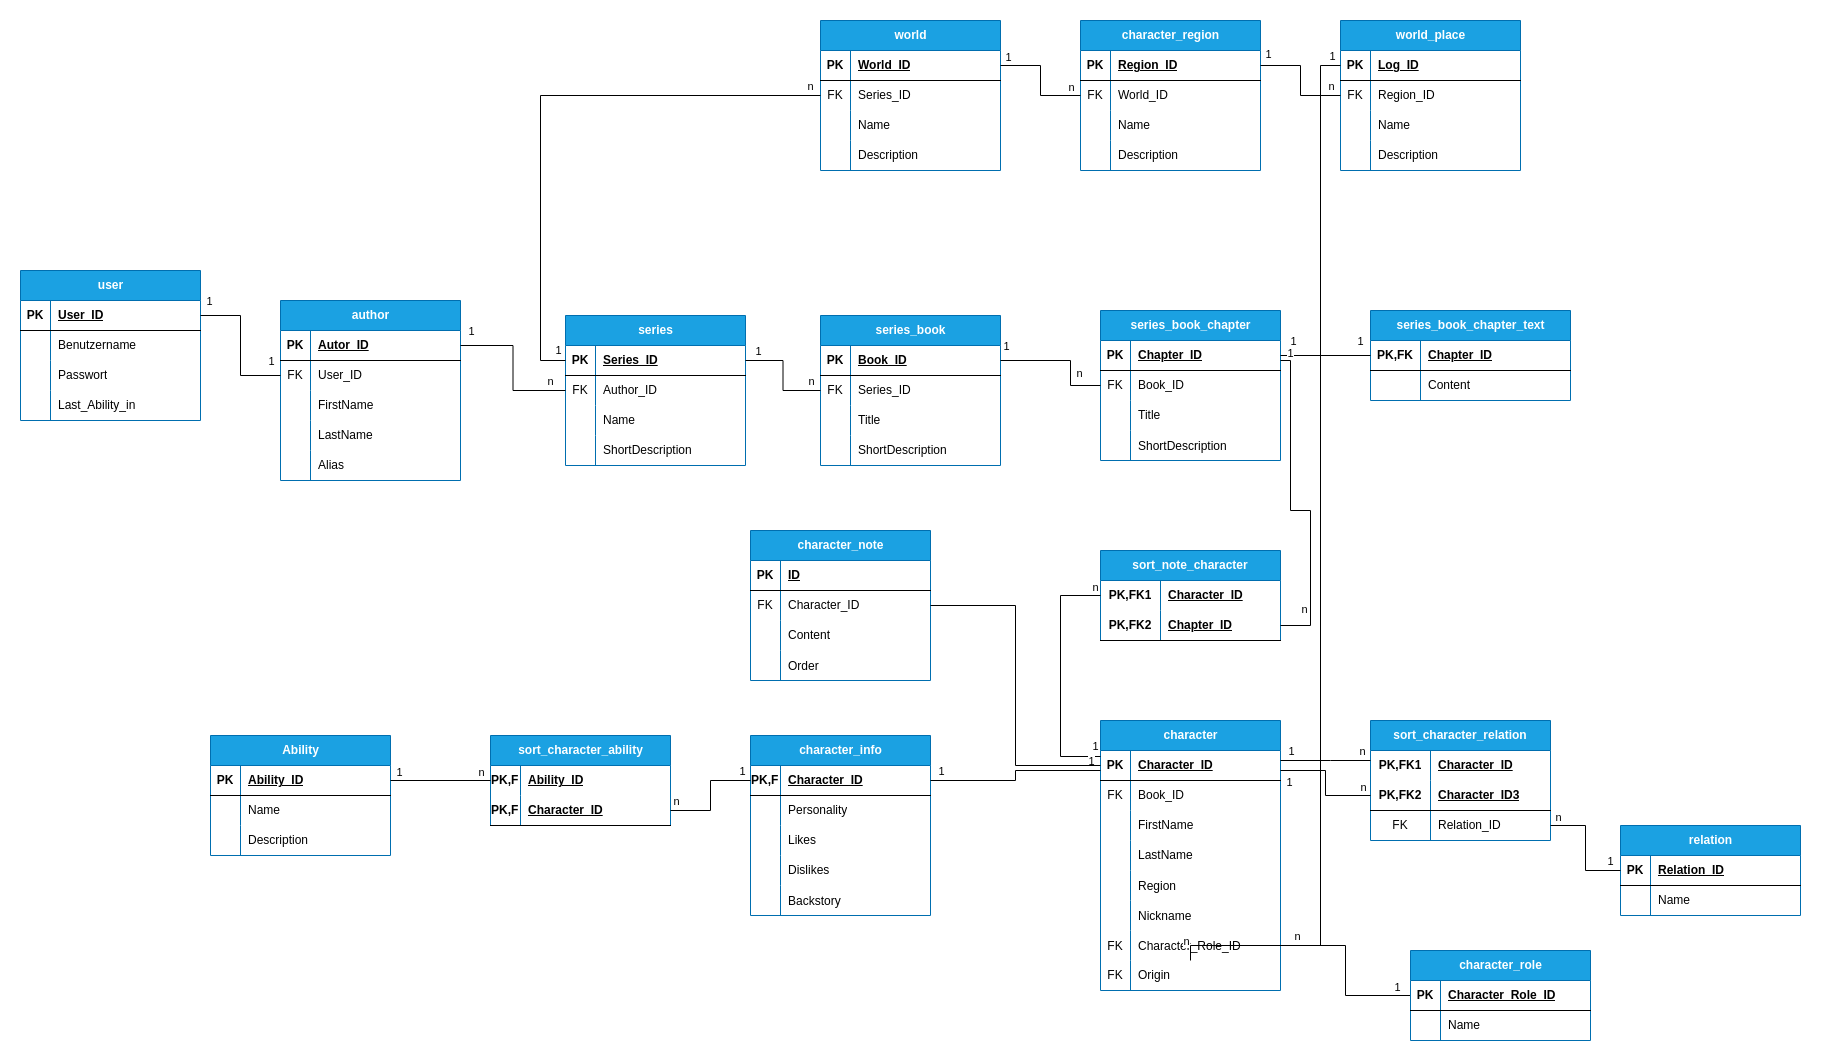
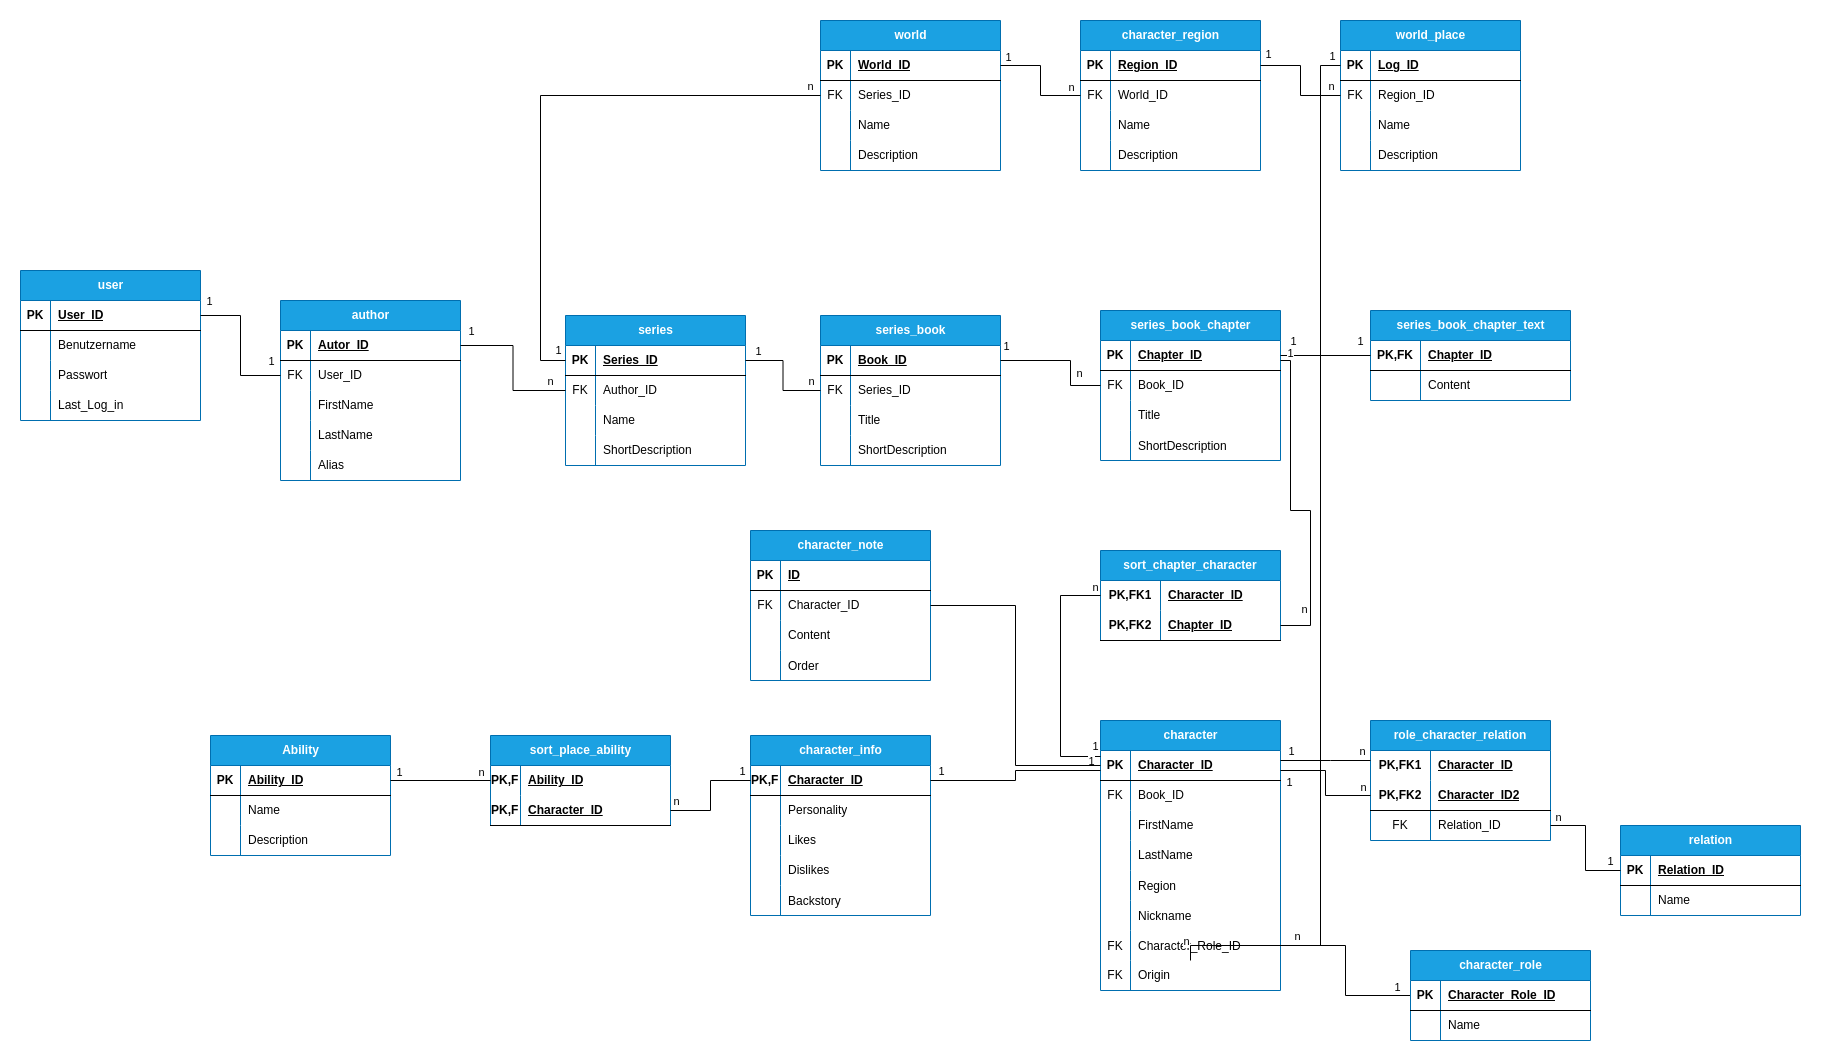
(103, 406) -> (94, 406)
(1191, 566) -> (1191, 566)
(1461, 736) -> (1461, 736)
(581, 751) -> (581, 751)
(1482, 796) -> (1482, 796)
